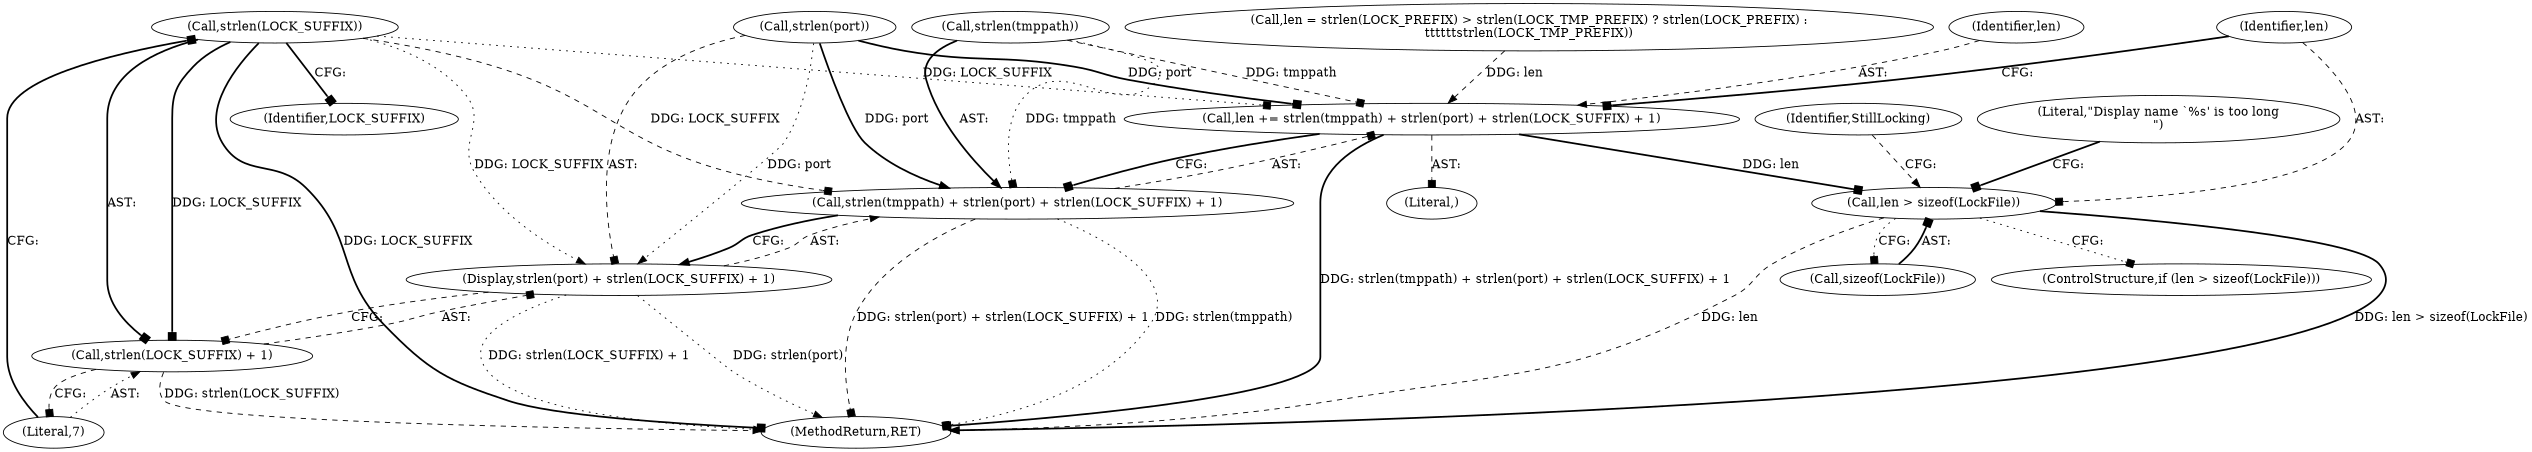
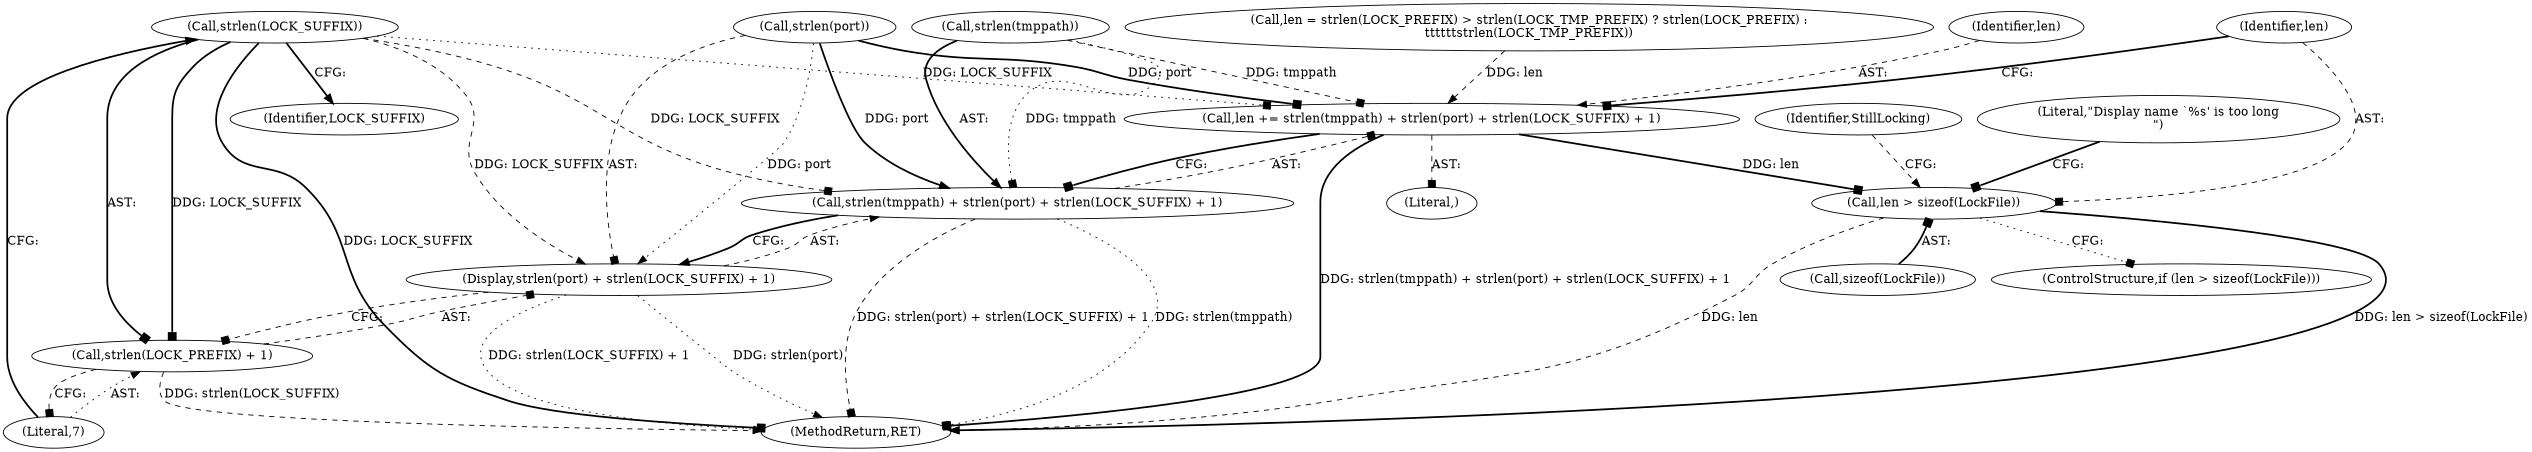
(307, 70) -> (307, 70)
(470, 142) -> (470, 142)
(7, 171) -> (7, 171)
(1880, 234) -> none
(172, 356) -> (172, 356)
